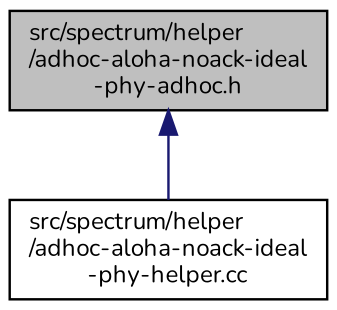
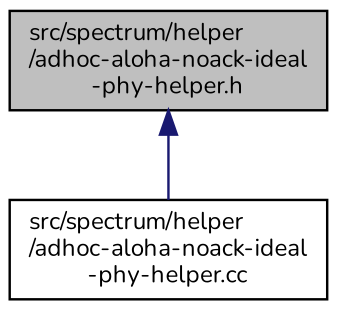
(168, 61) -> (168, 61)
